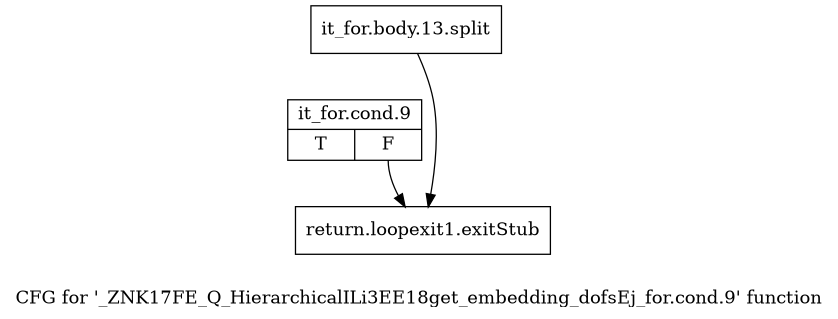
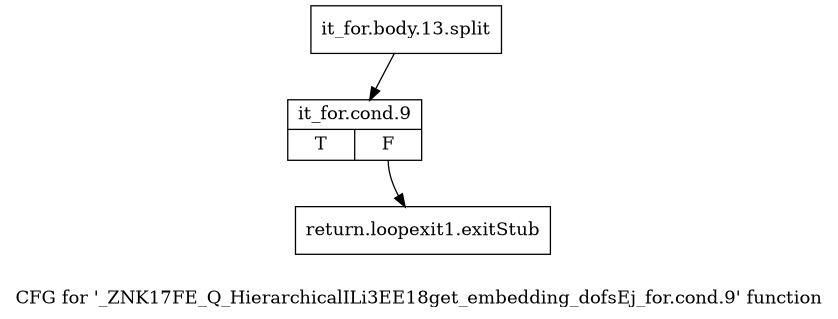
(436, 123) -> (385, 71)
